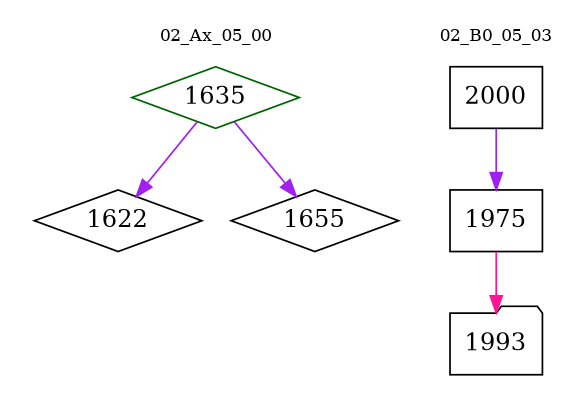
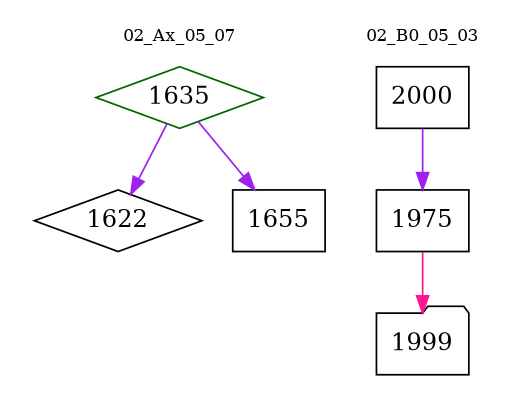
(216, 37) -> (180, 37)
(315, 221) -> (279, 221)
(496, 344) -> (423, 344)
